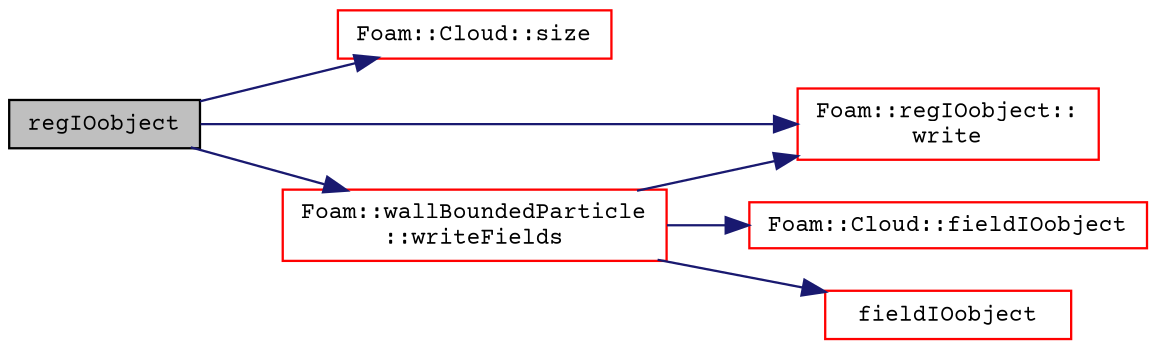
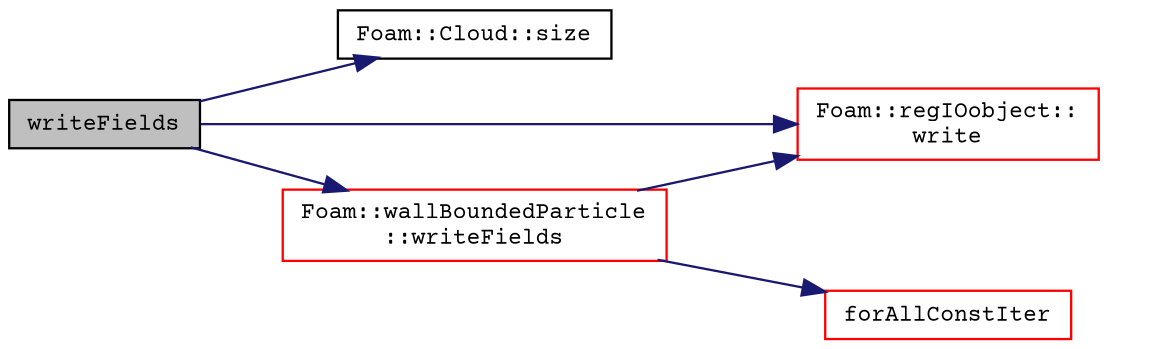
(475, 34) -> (475, 34)
(105, 124) -> (105, 124)
(948, 225) -> none
(948, 315) -> (948, 315)
